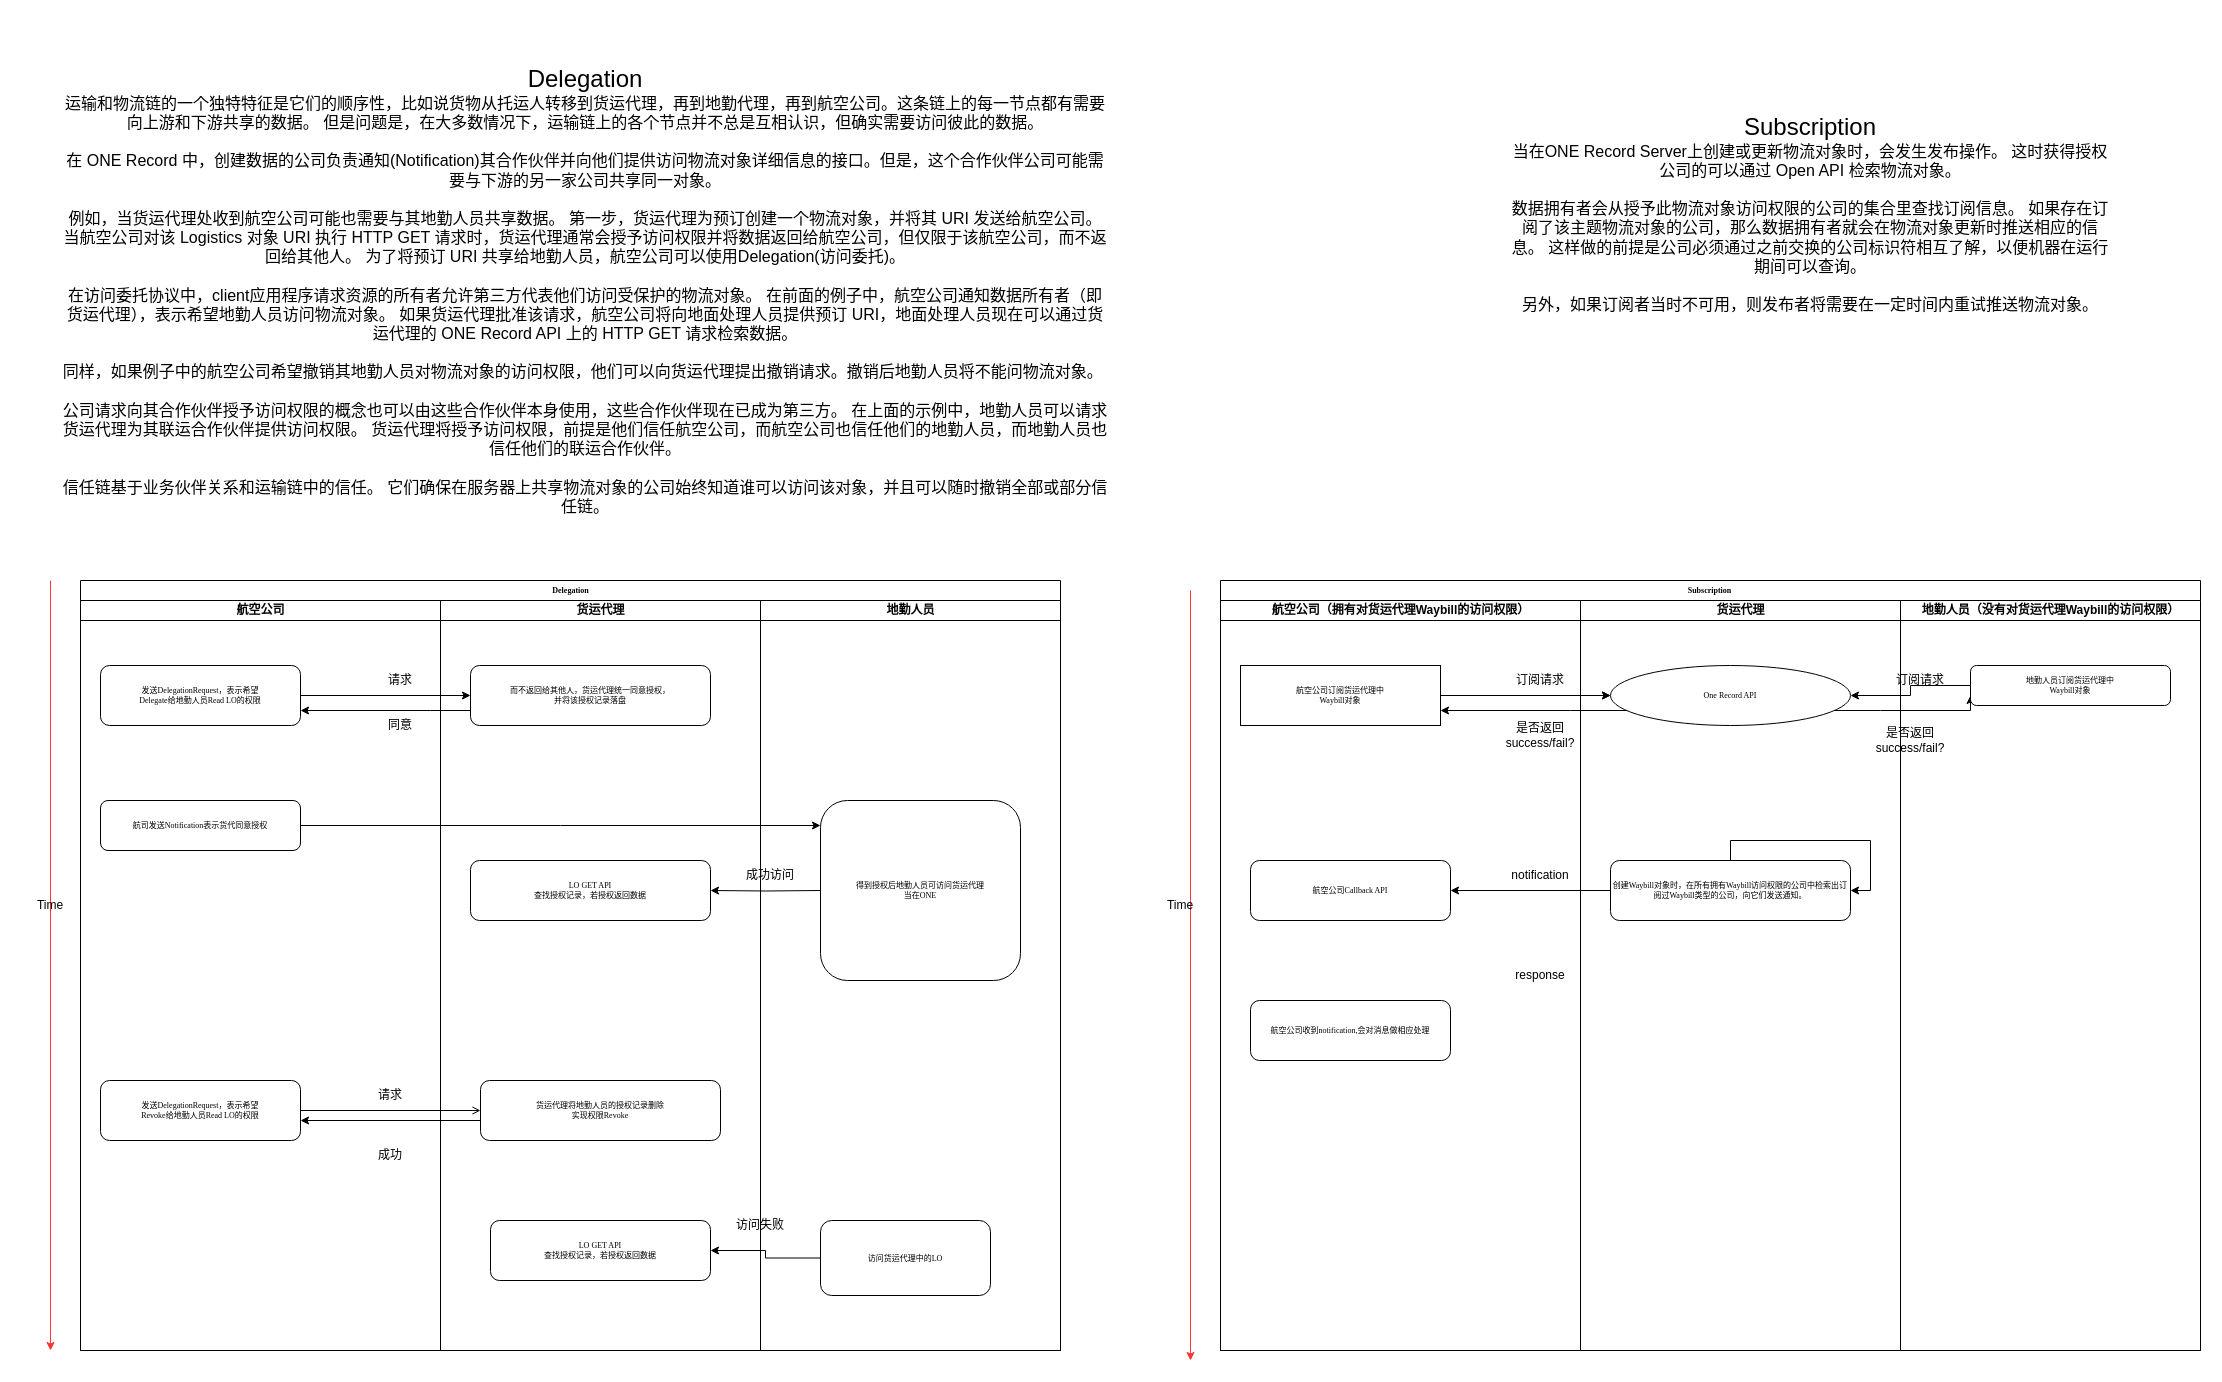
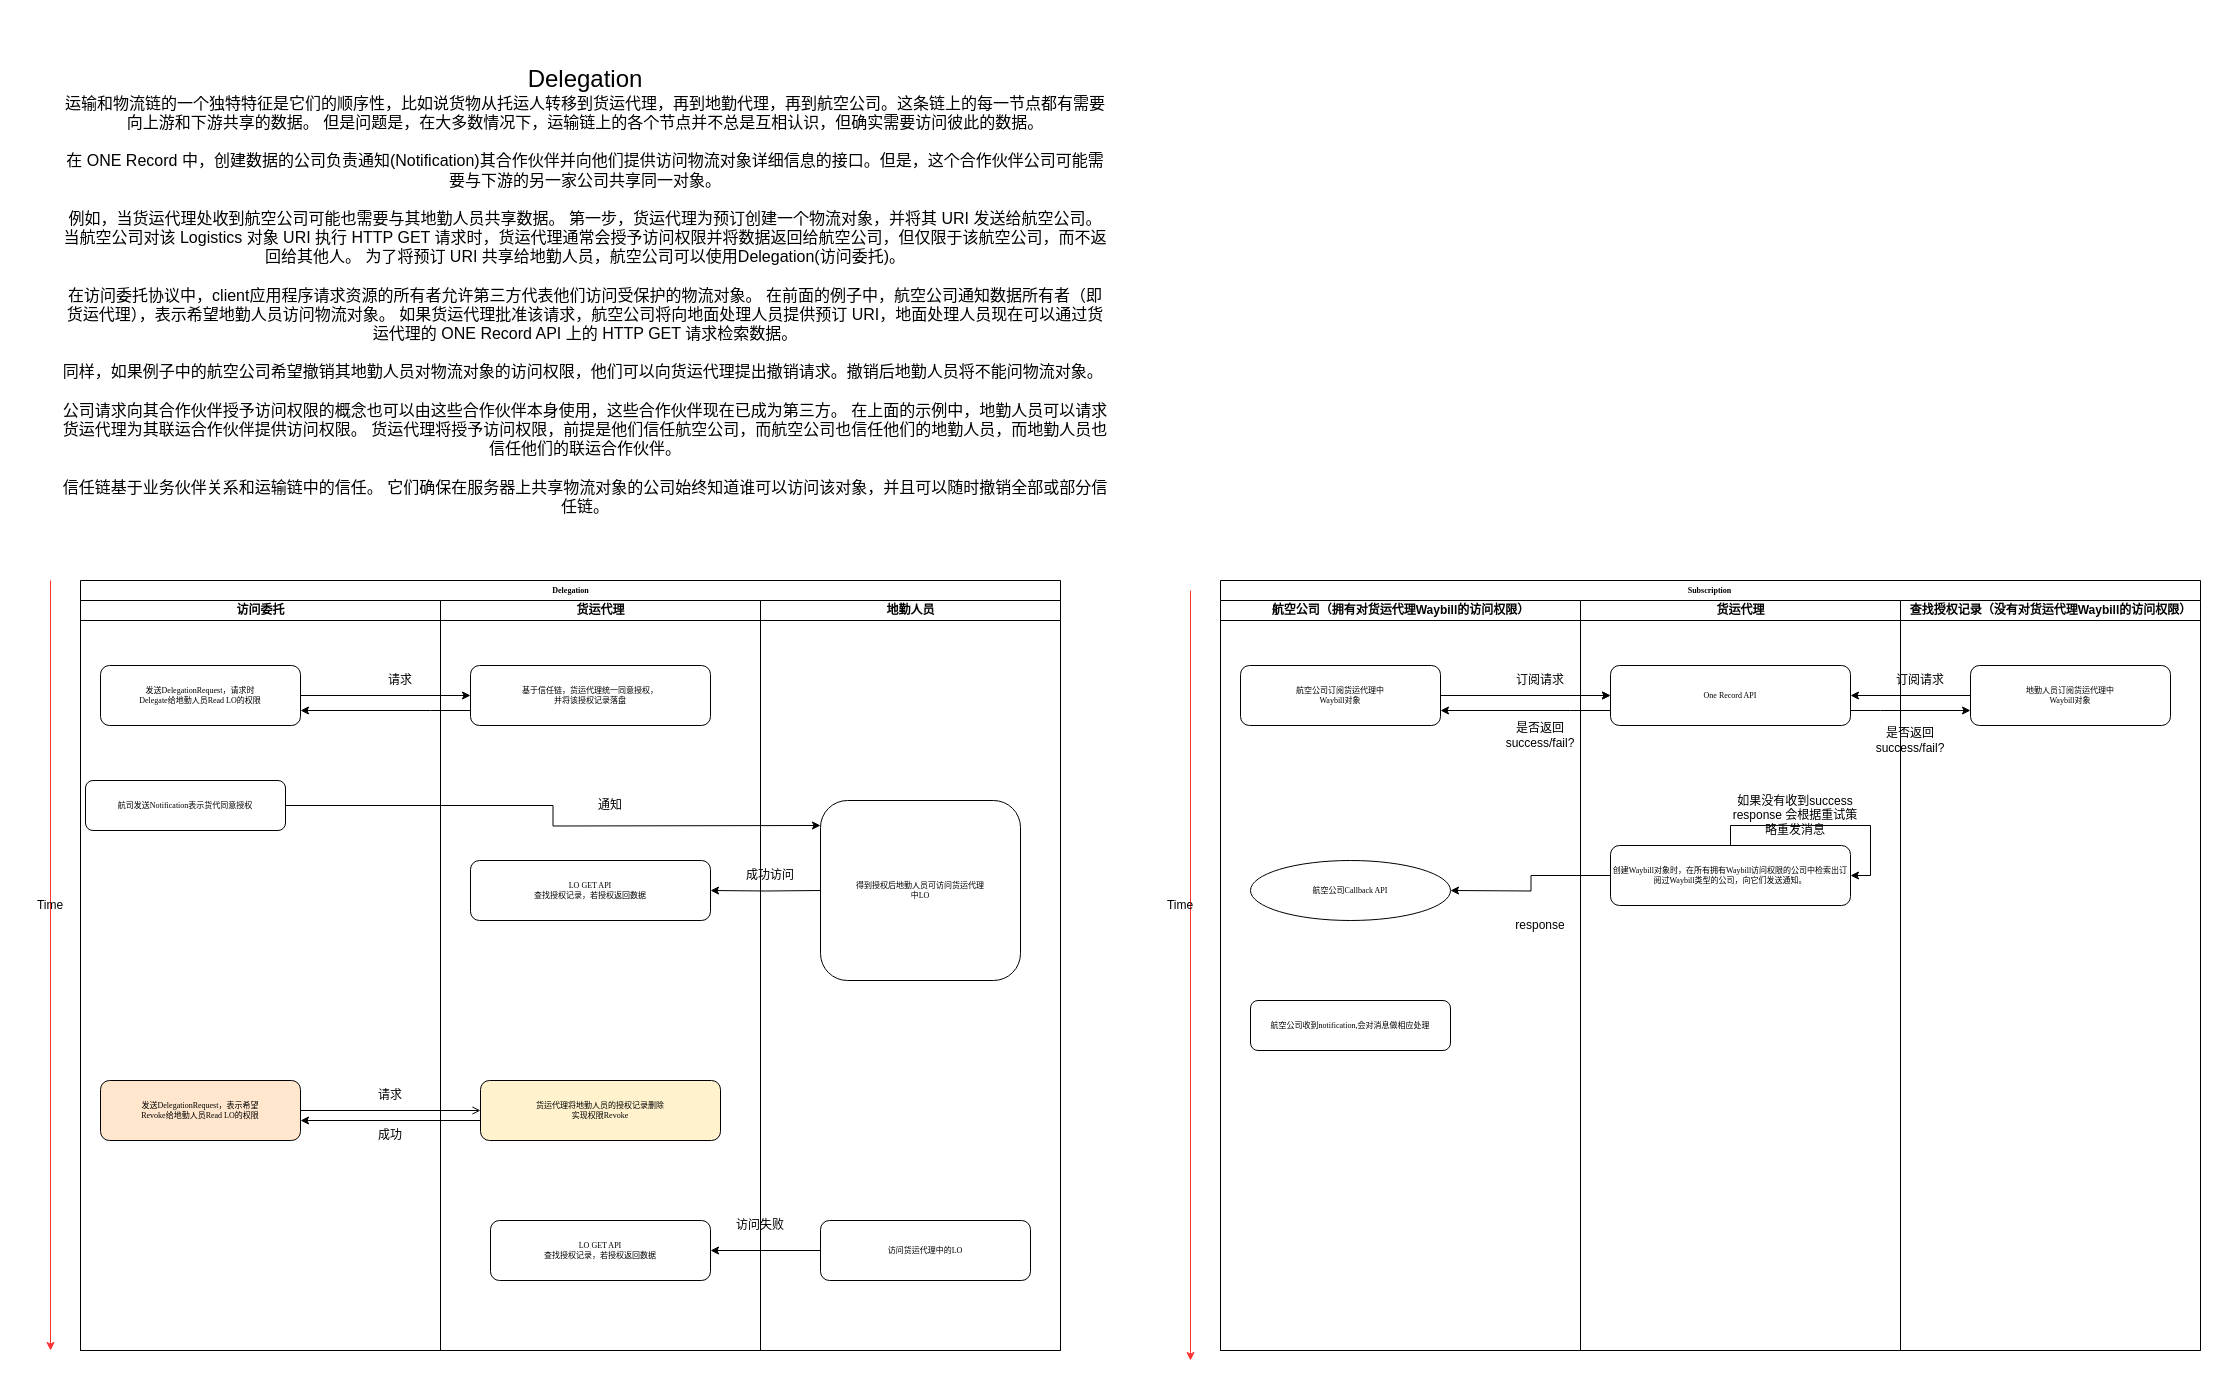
(1811, 213) -> none
(261, 611) -> (261, 611)
(2051, 611) -> (2051, 611)
(2071, 686) -> (2071, 696)
(201, 696) -> (201, 696)
(591, 696) -> (591, 696)
(1341, 696) -> (1341, 696)
(1731, 696) -> (1731, 696)
(401, 726) -> none
none -> (611, 806)
none -> (1796, 816)
(201, 826) -> (186, 806)
(1541, 876) -> none
(921, 891) -> (921, 891)
(1351, 891) -> (1351, 891)
(1731, 891) -> (1731, 876)
(1541, 976) -> (1541, 926)
(1351, 1031) -> (1351, 1026)
(201, 1111) -> (201, 1111)
(601, 1111) -> (601, 1111)
(391, 1156) -> (391, 1136)
(906, 1258) -> (926, 1251)
